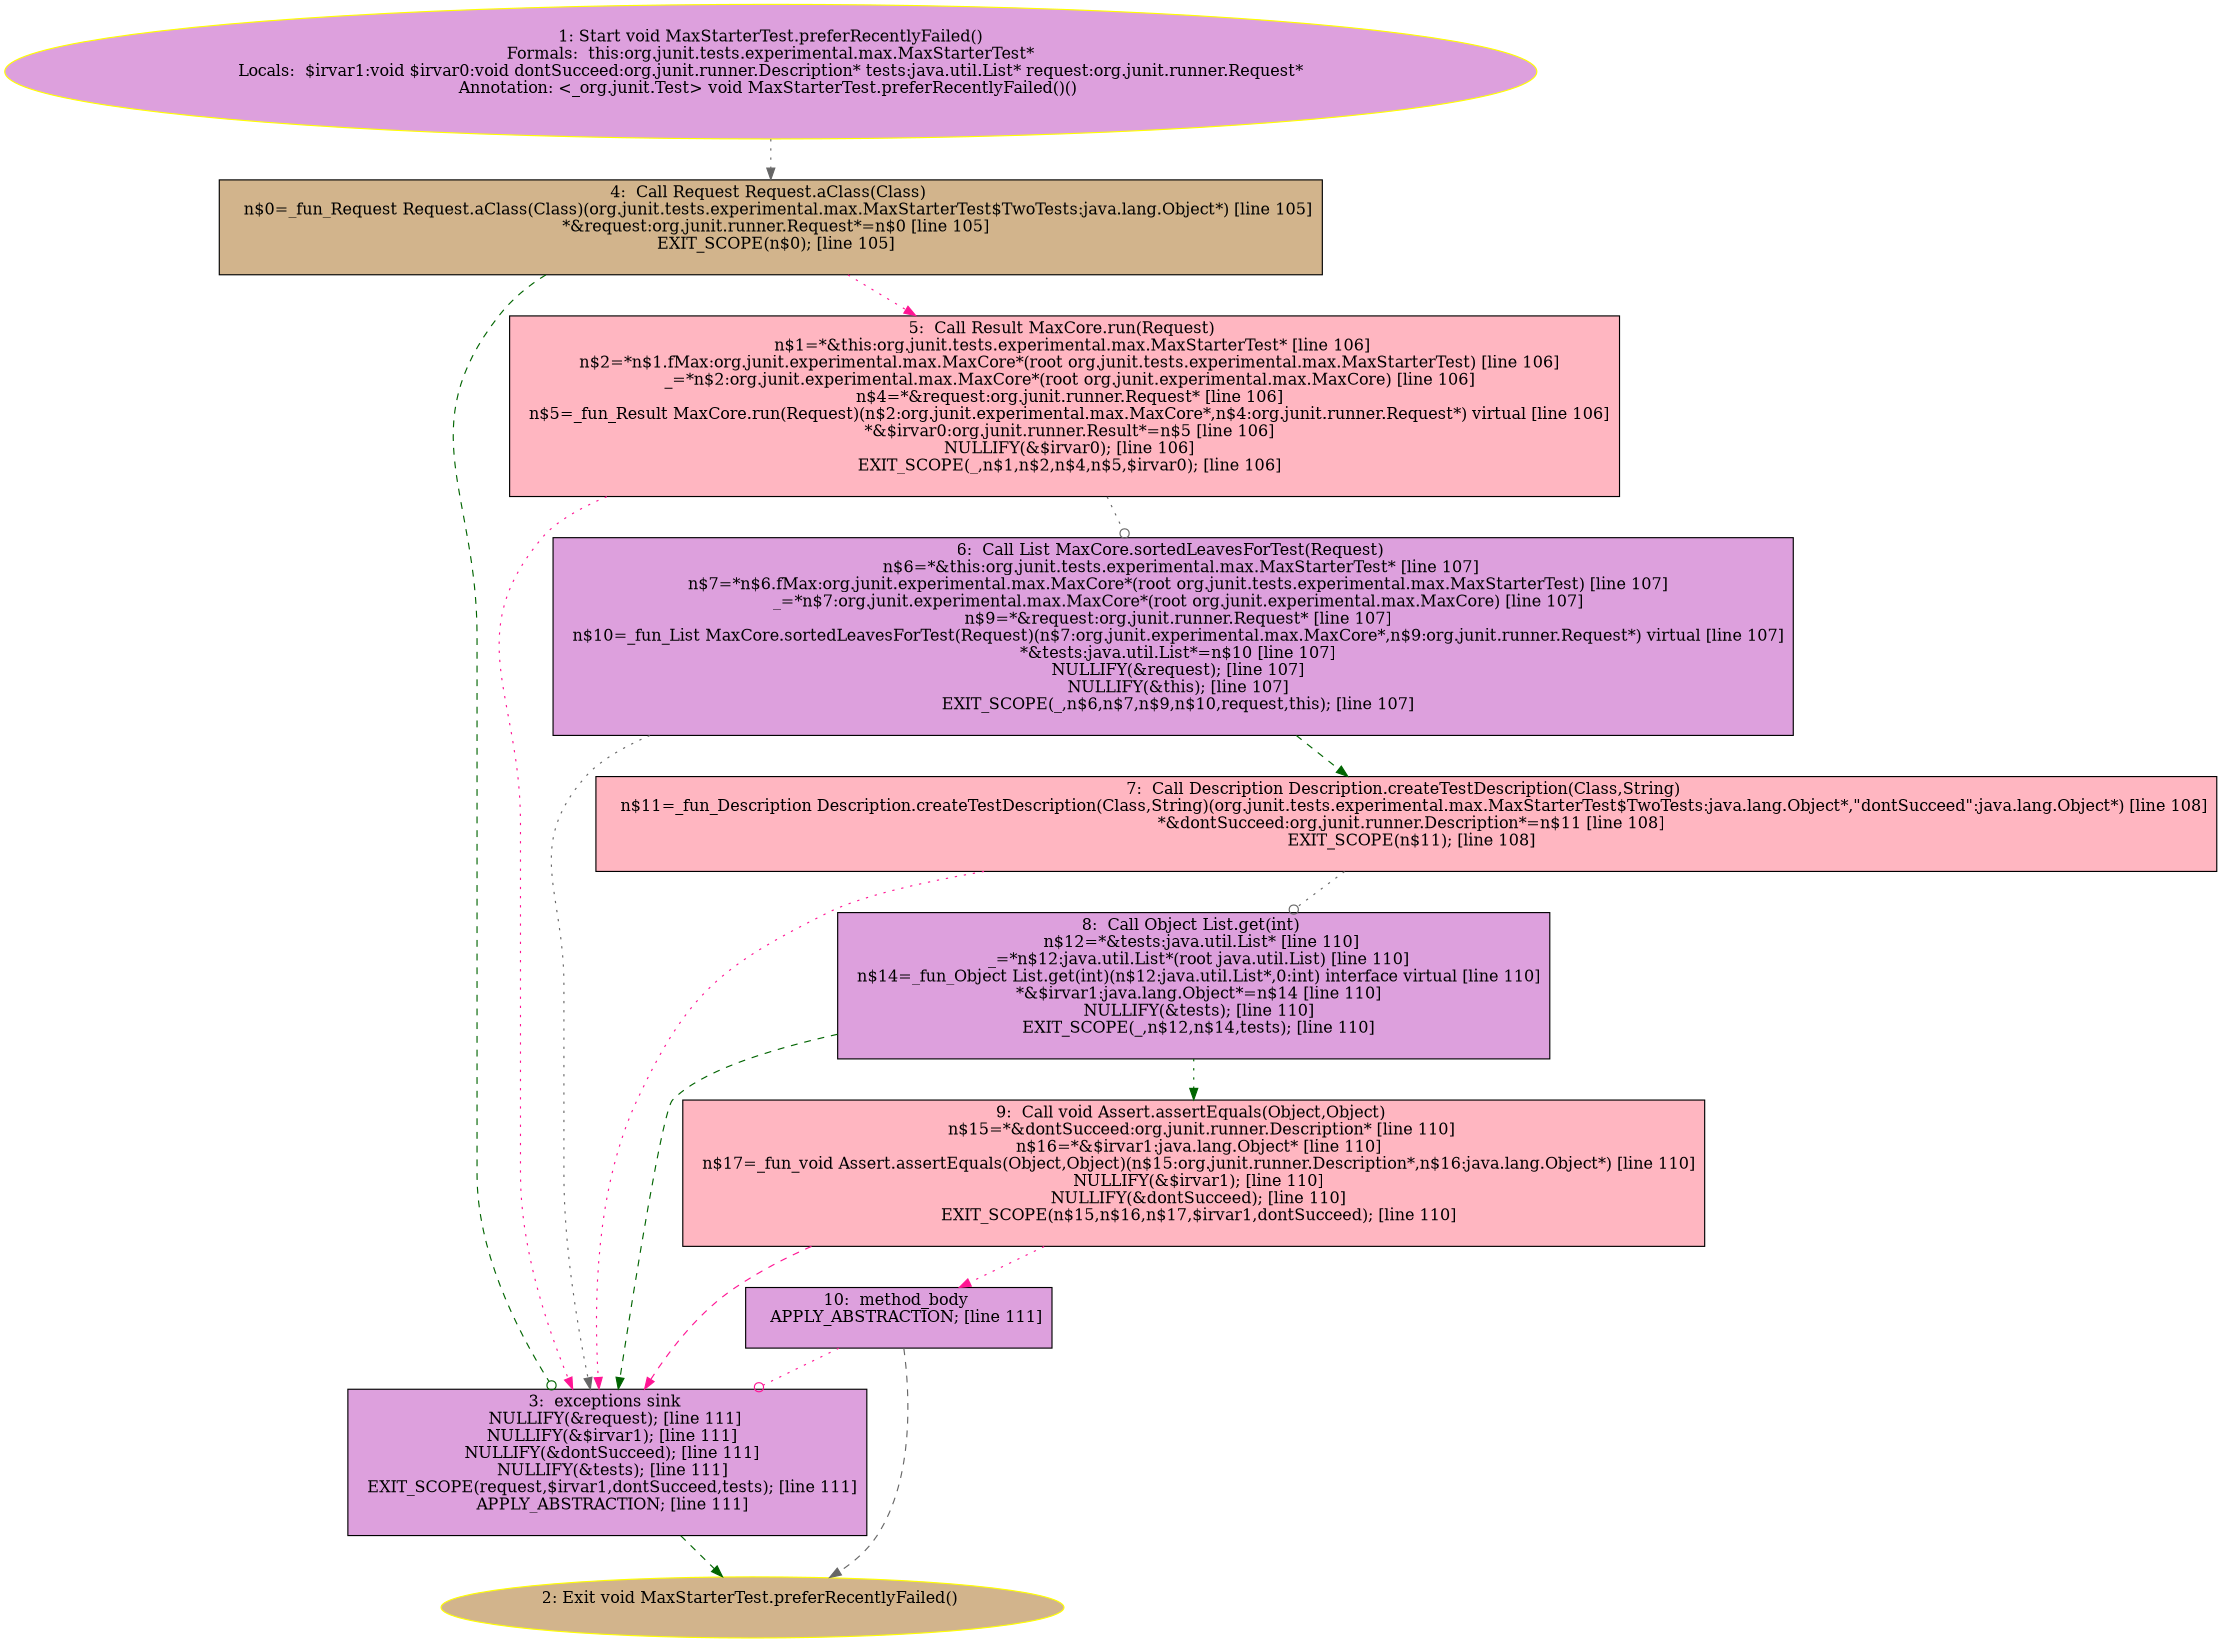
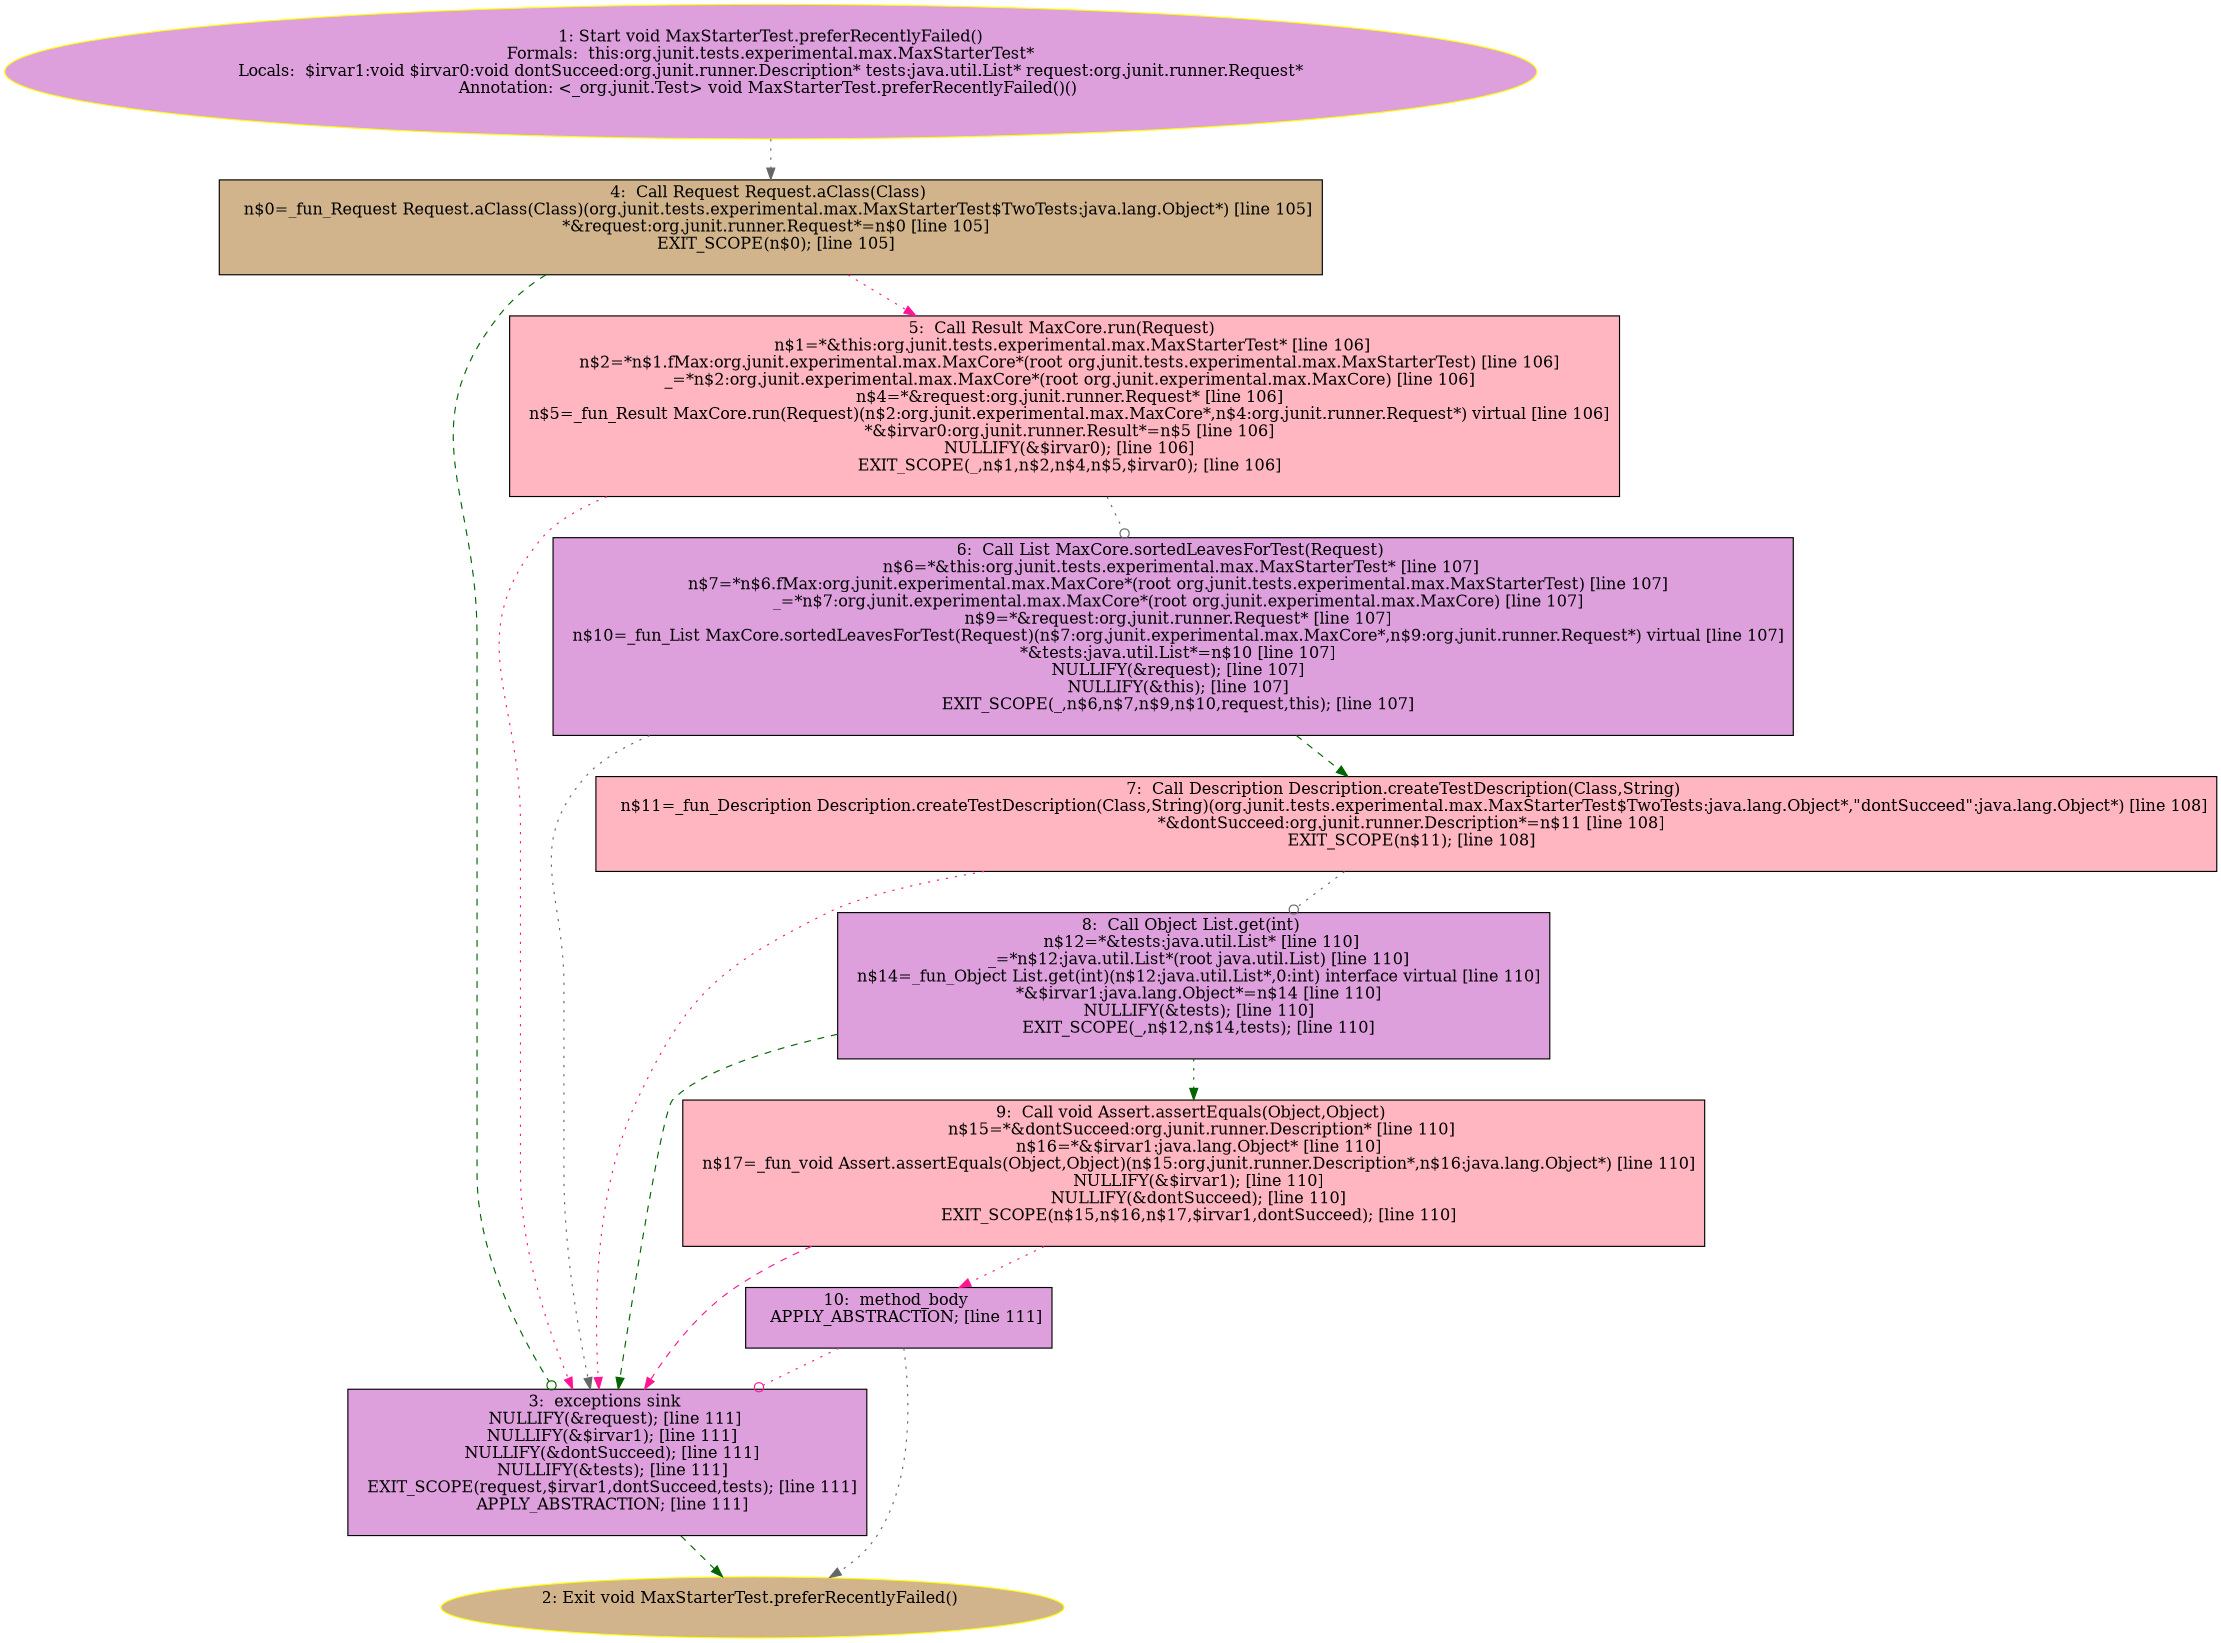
(902, 1470) -> (902, 1470)
